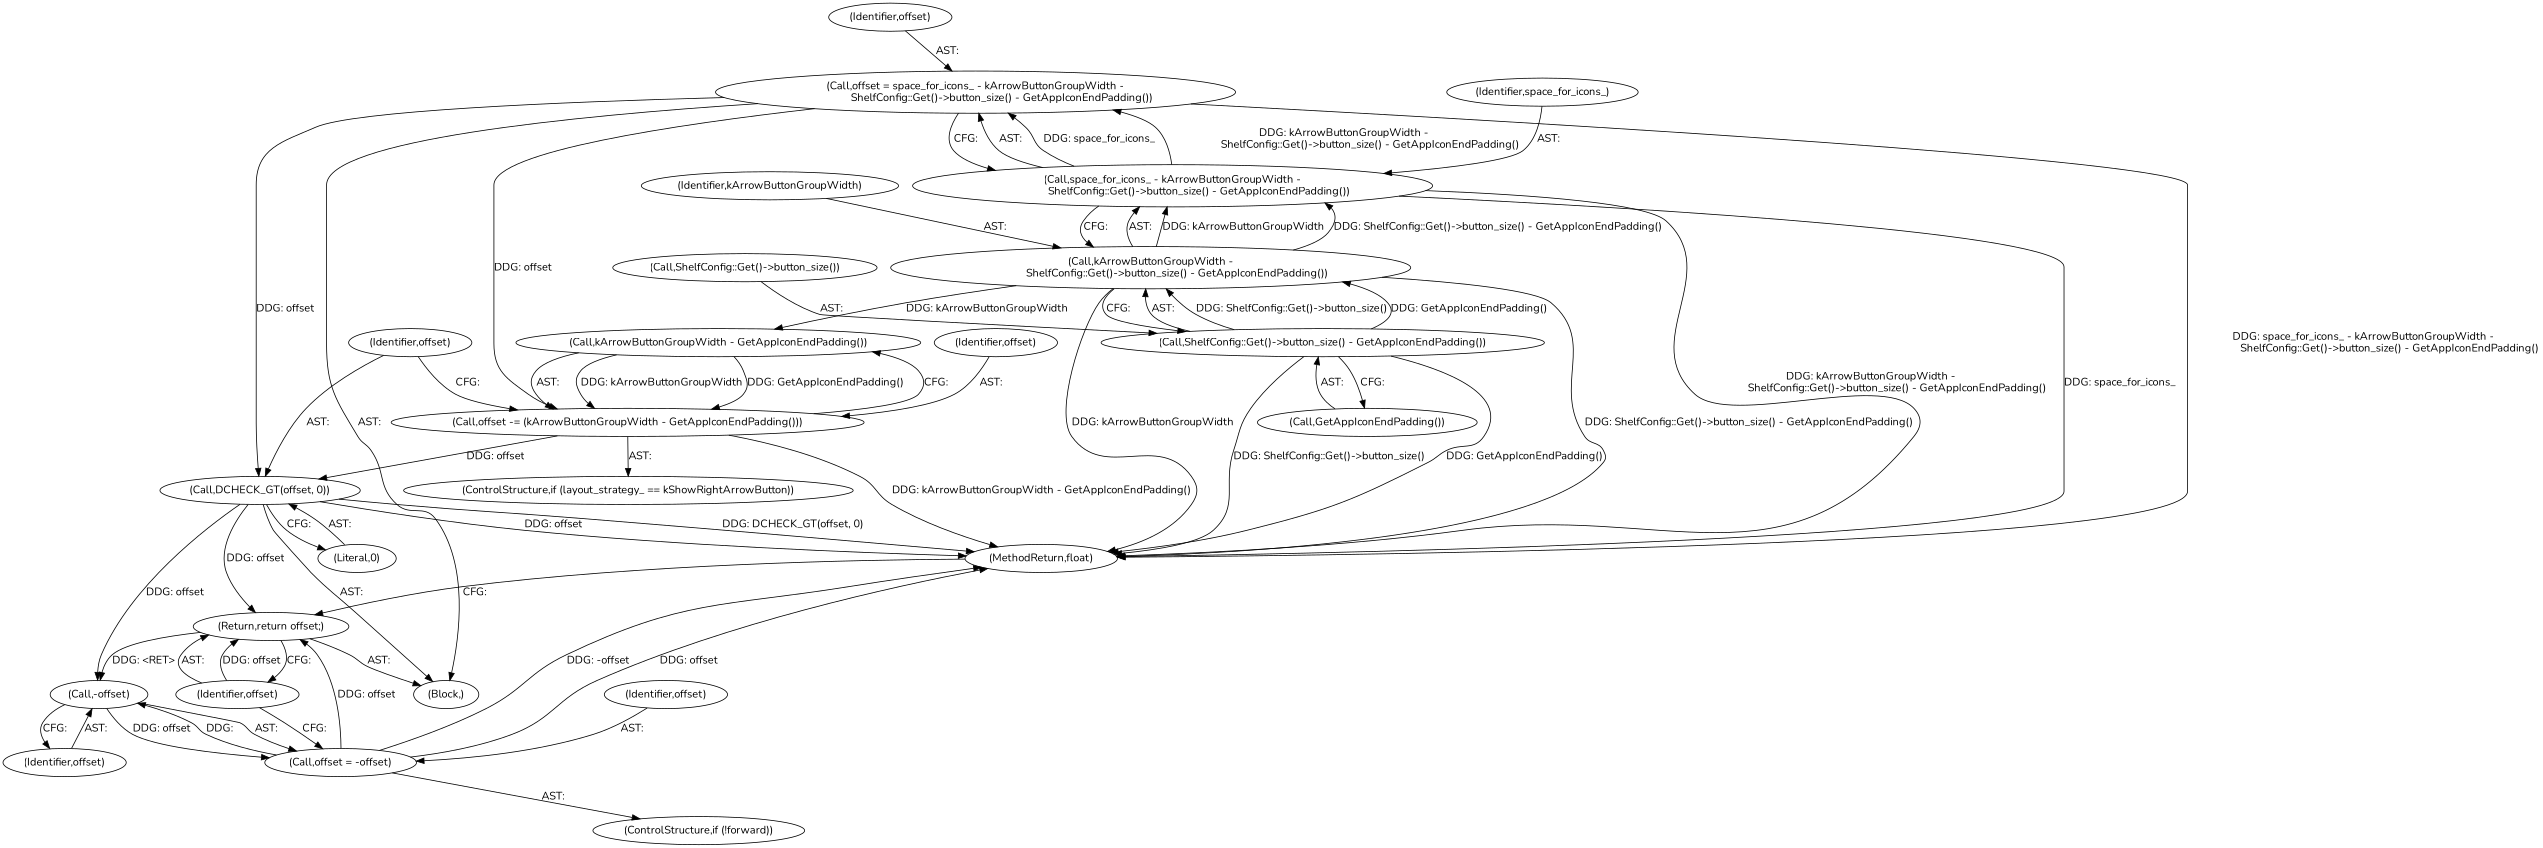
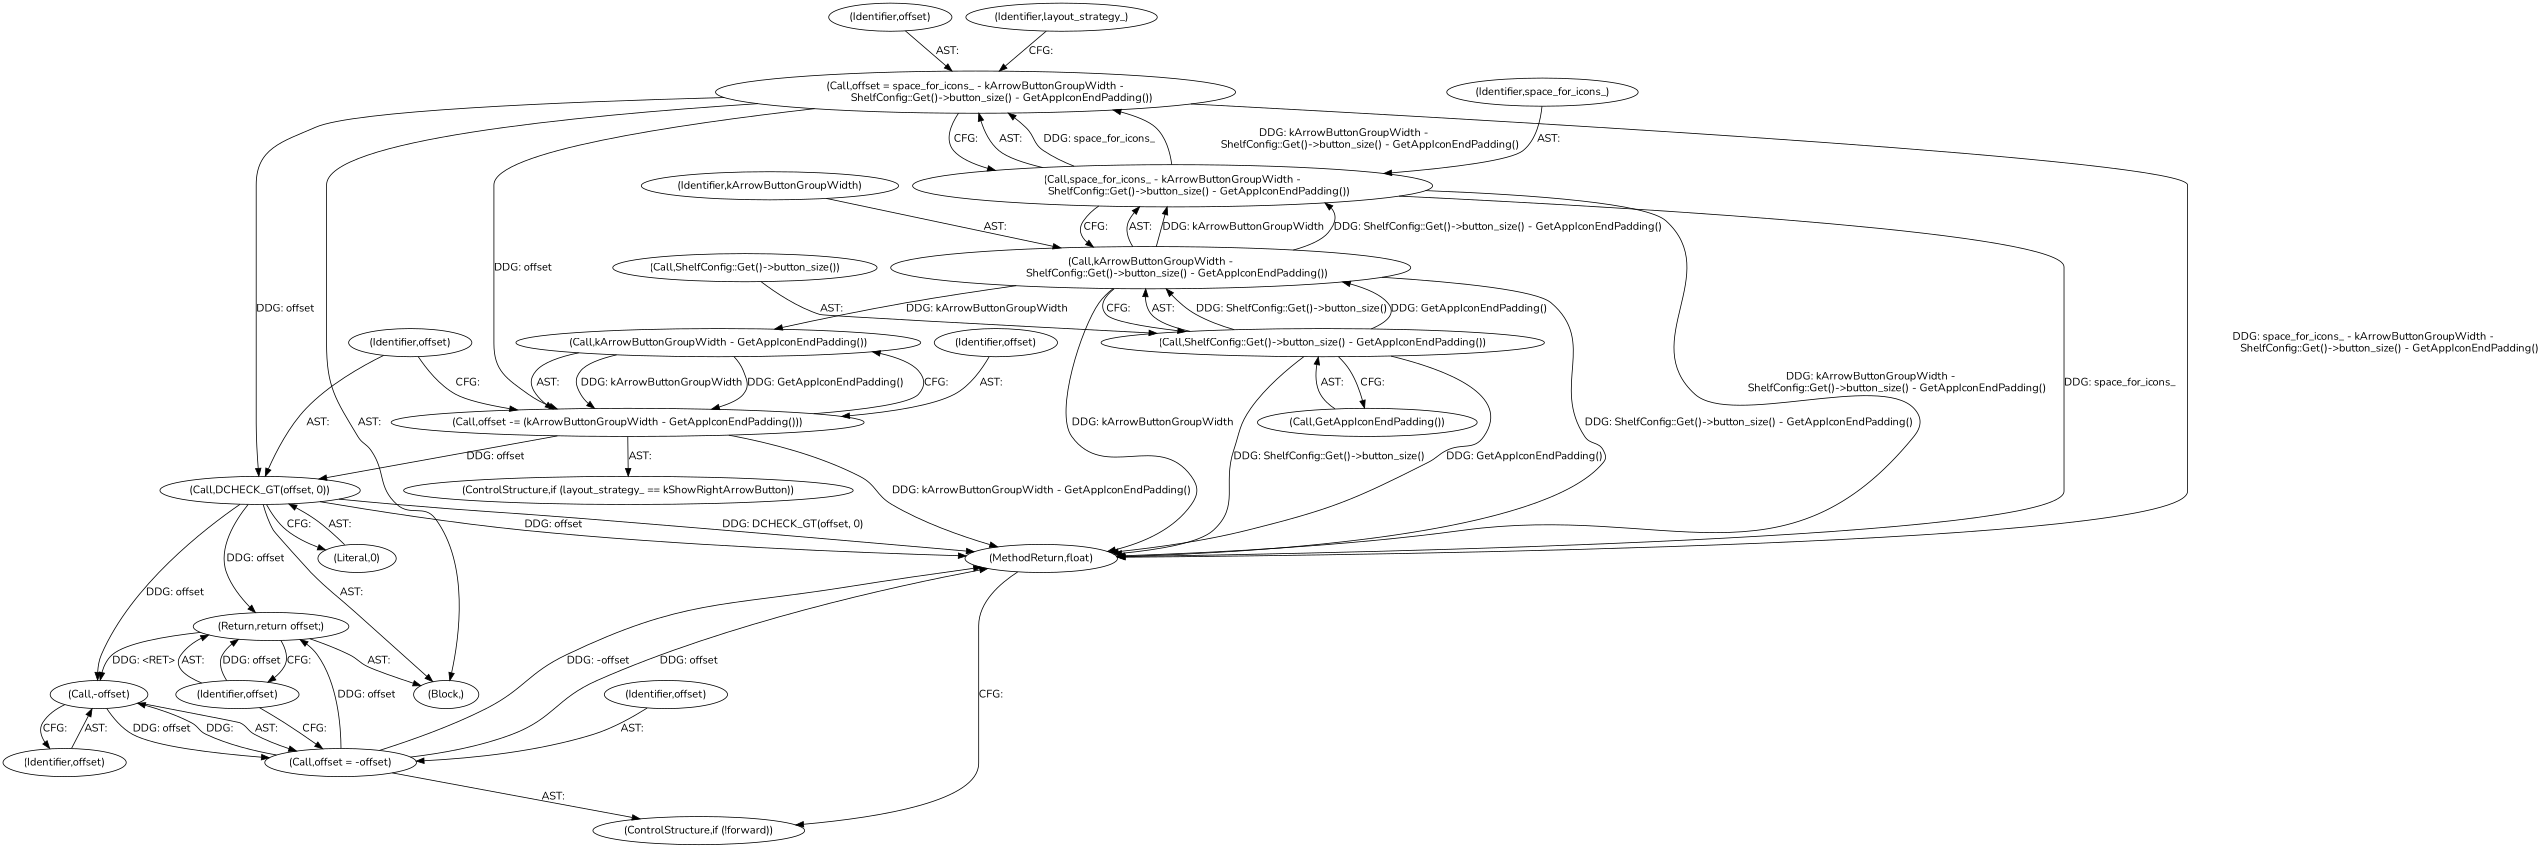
none -> (1062, 17)
(642, 570) -> (979, 757)
